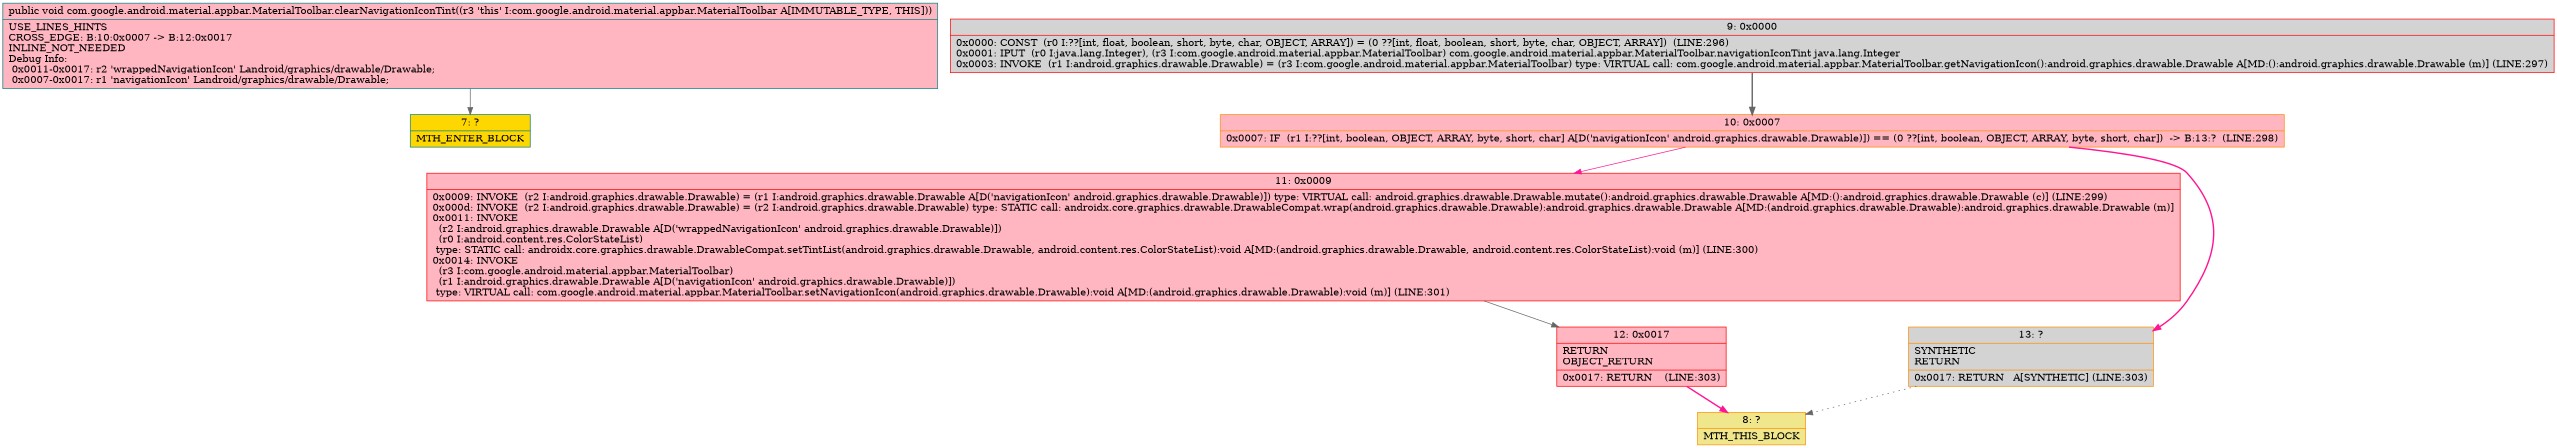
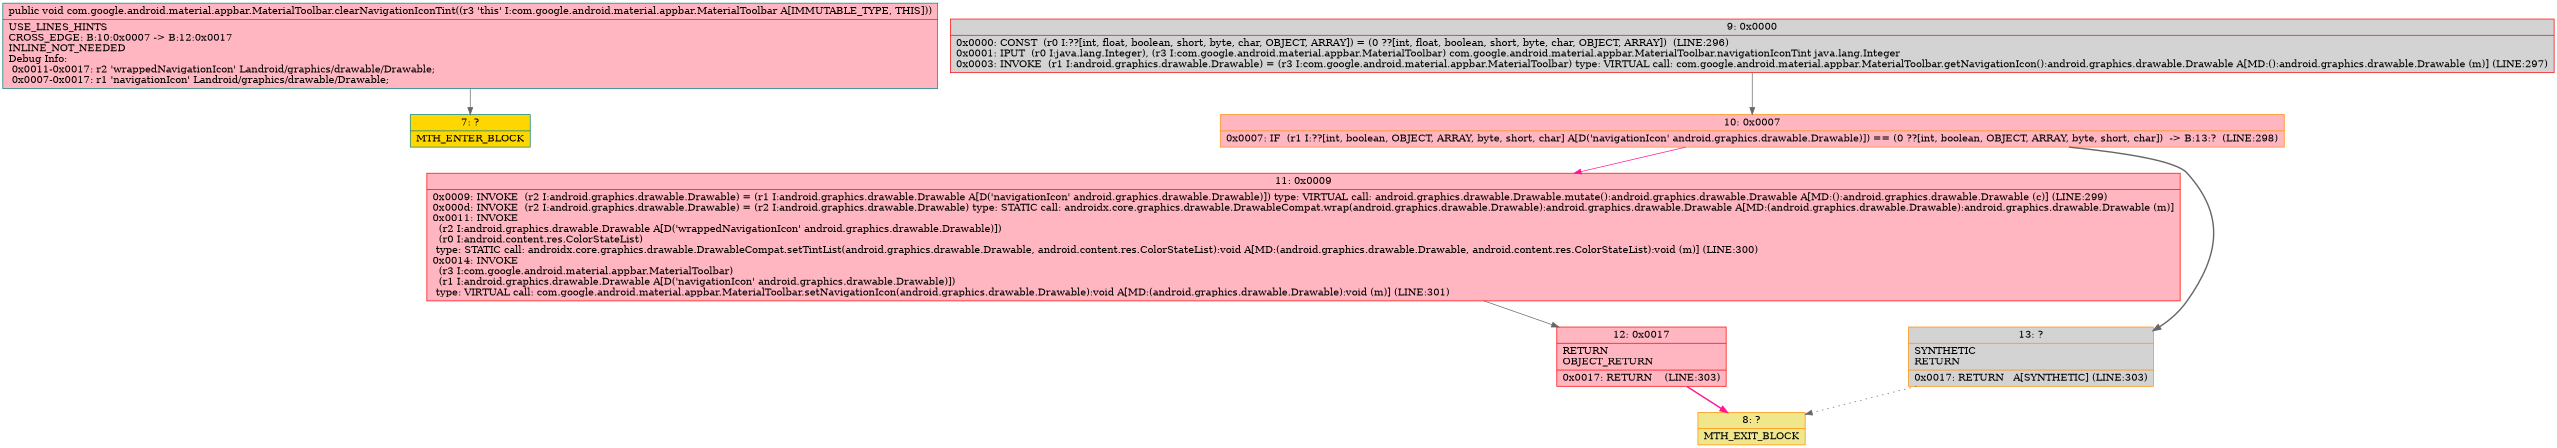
(1752, 90) -> (1752, 90)
(2203, 196) -> (2203, 196)
(1752, 436) -> (1752, 436)
